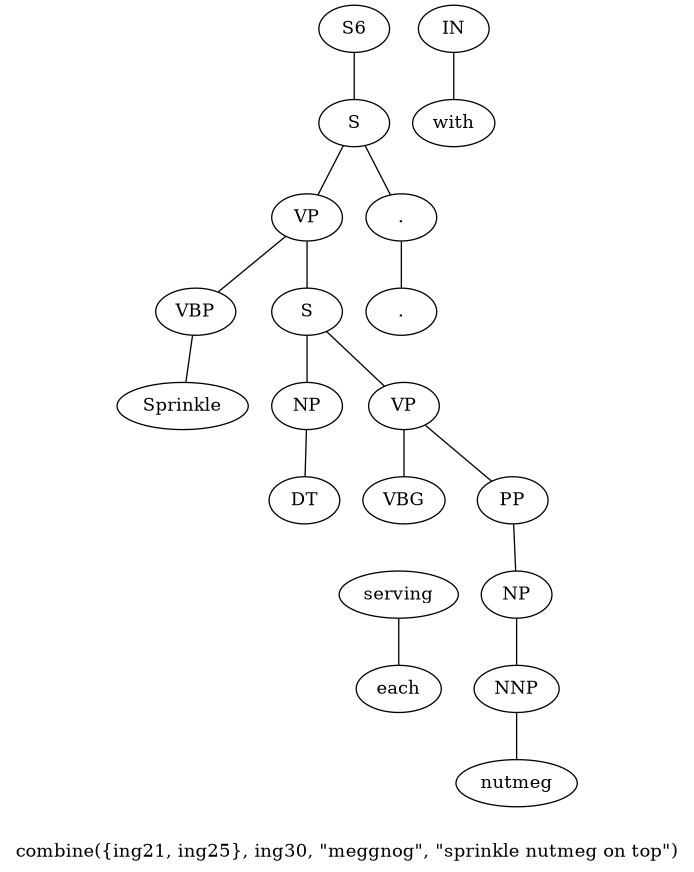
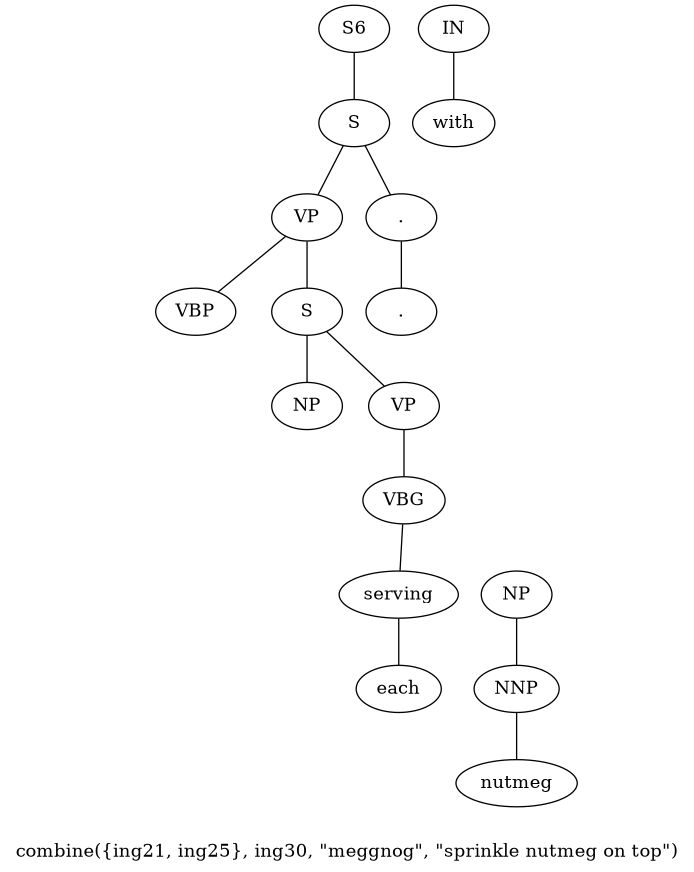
(183, 406) -> none
(304, 500) -> none
(513, 500) -> none
none -> (401, 548)
